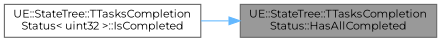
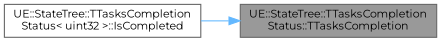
(338, 21) -> (338, 21)
